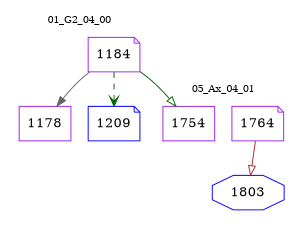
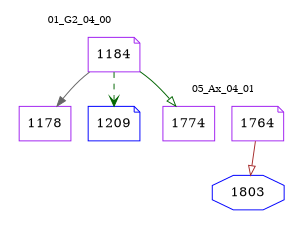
(189, 124) -> (189, 124)
